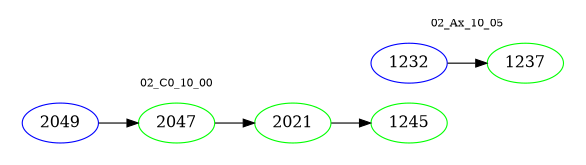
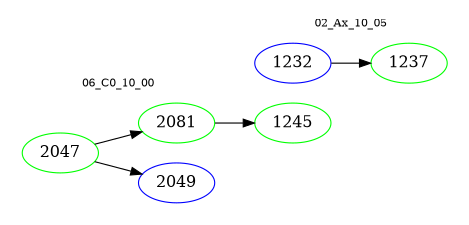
(177, 84) -> (118, 84)
(113, 123) -> (113, 166)
(293, 123) -> (177, 123)
